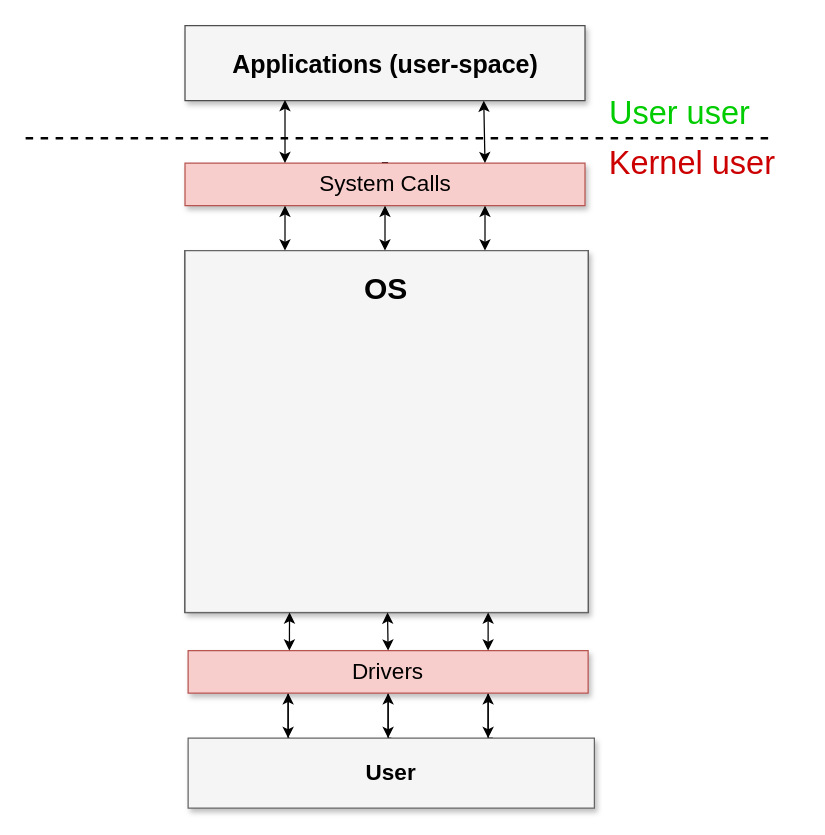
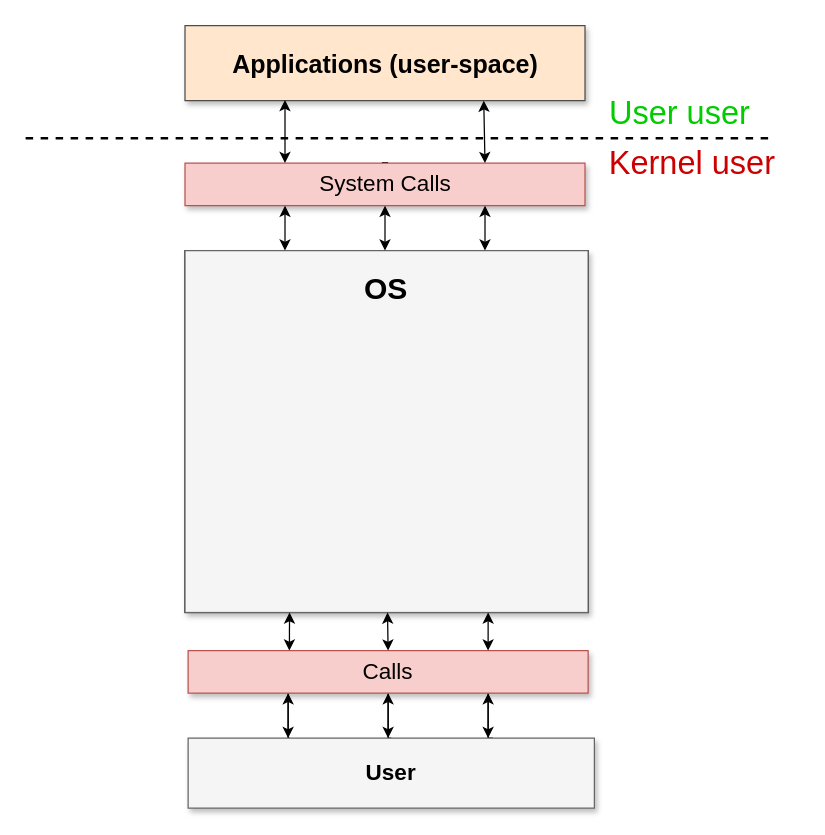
(385, 63) -> (385, 63)
(388, 672) -> (388, 672)
